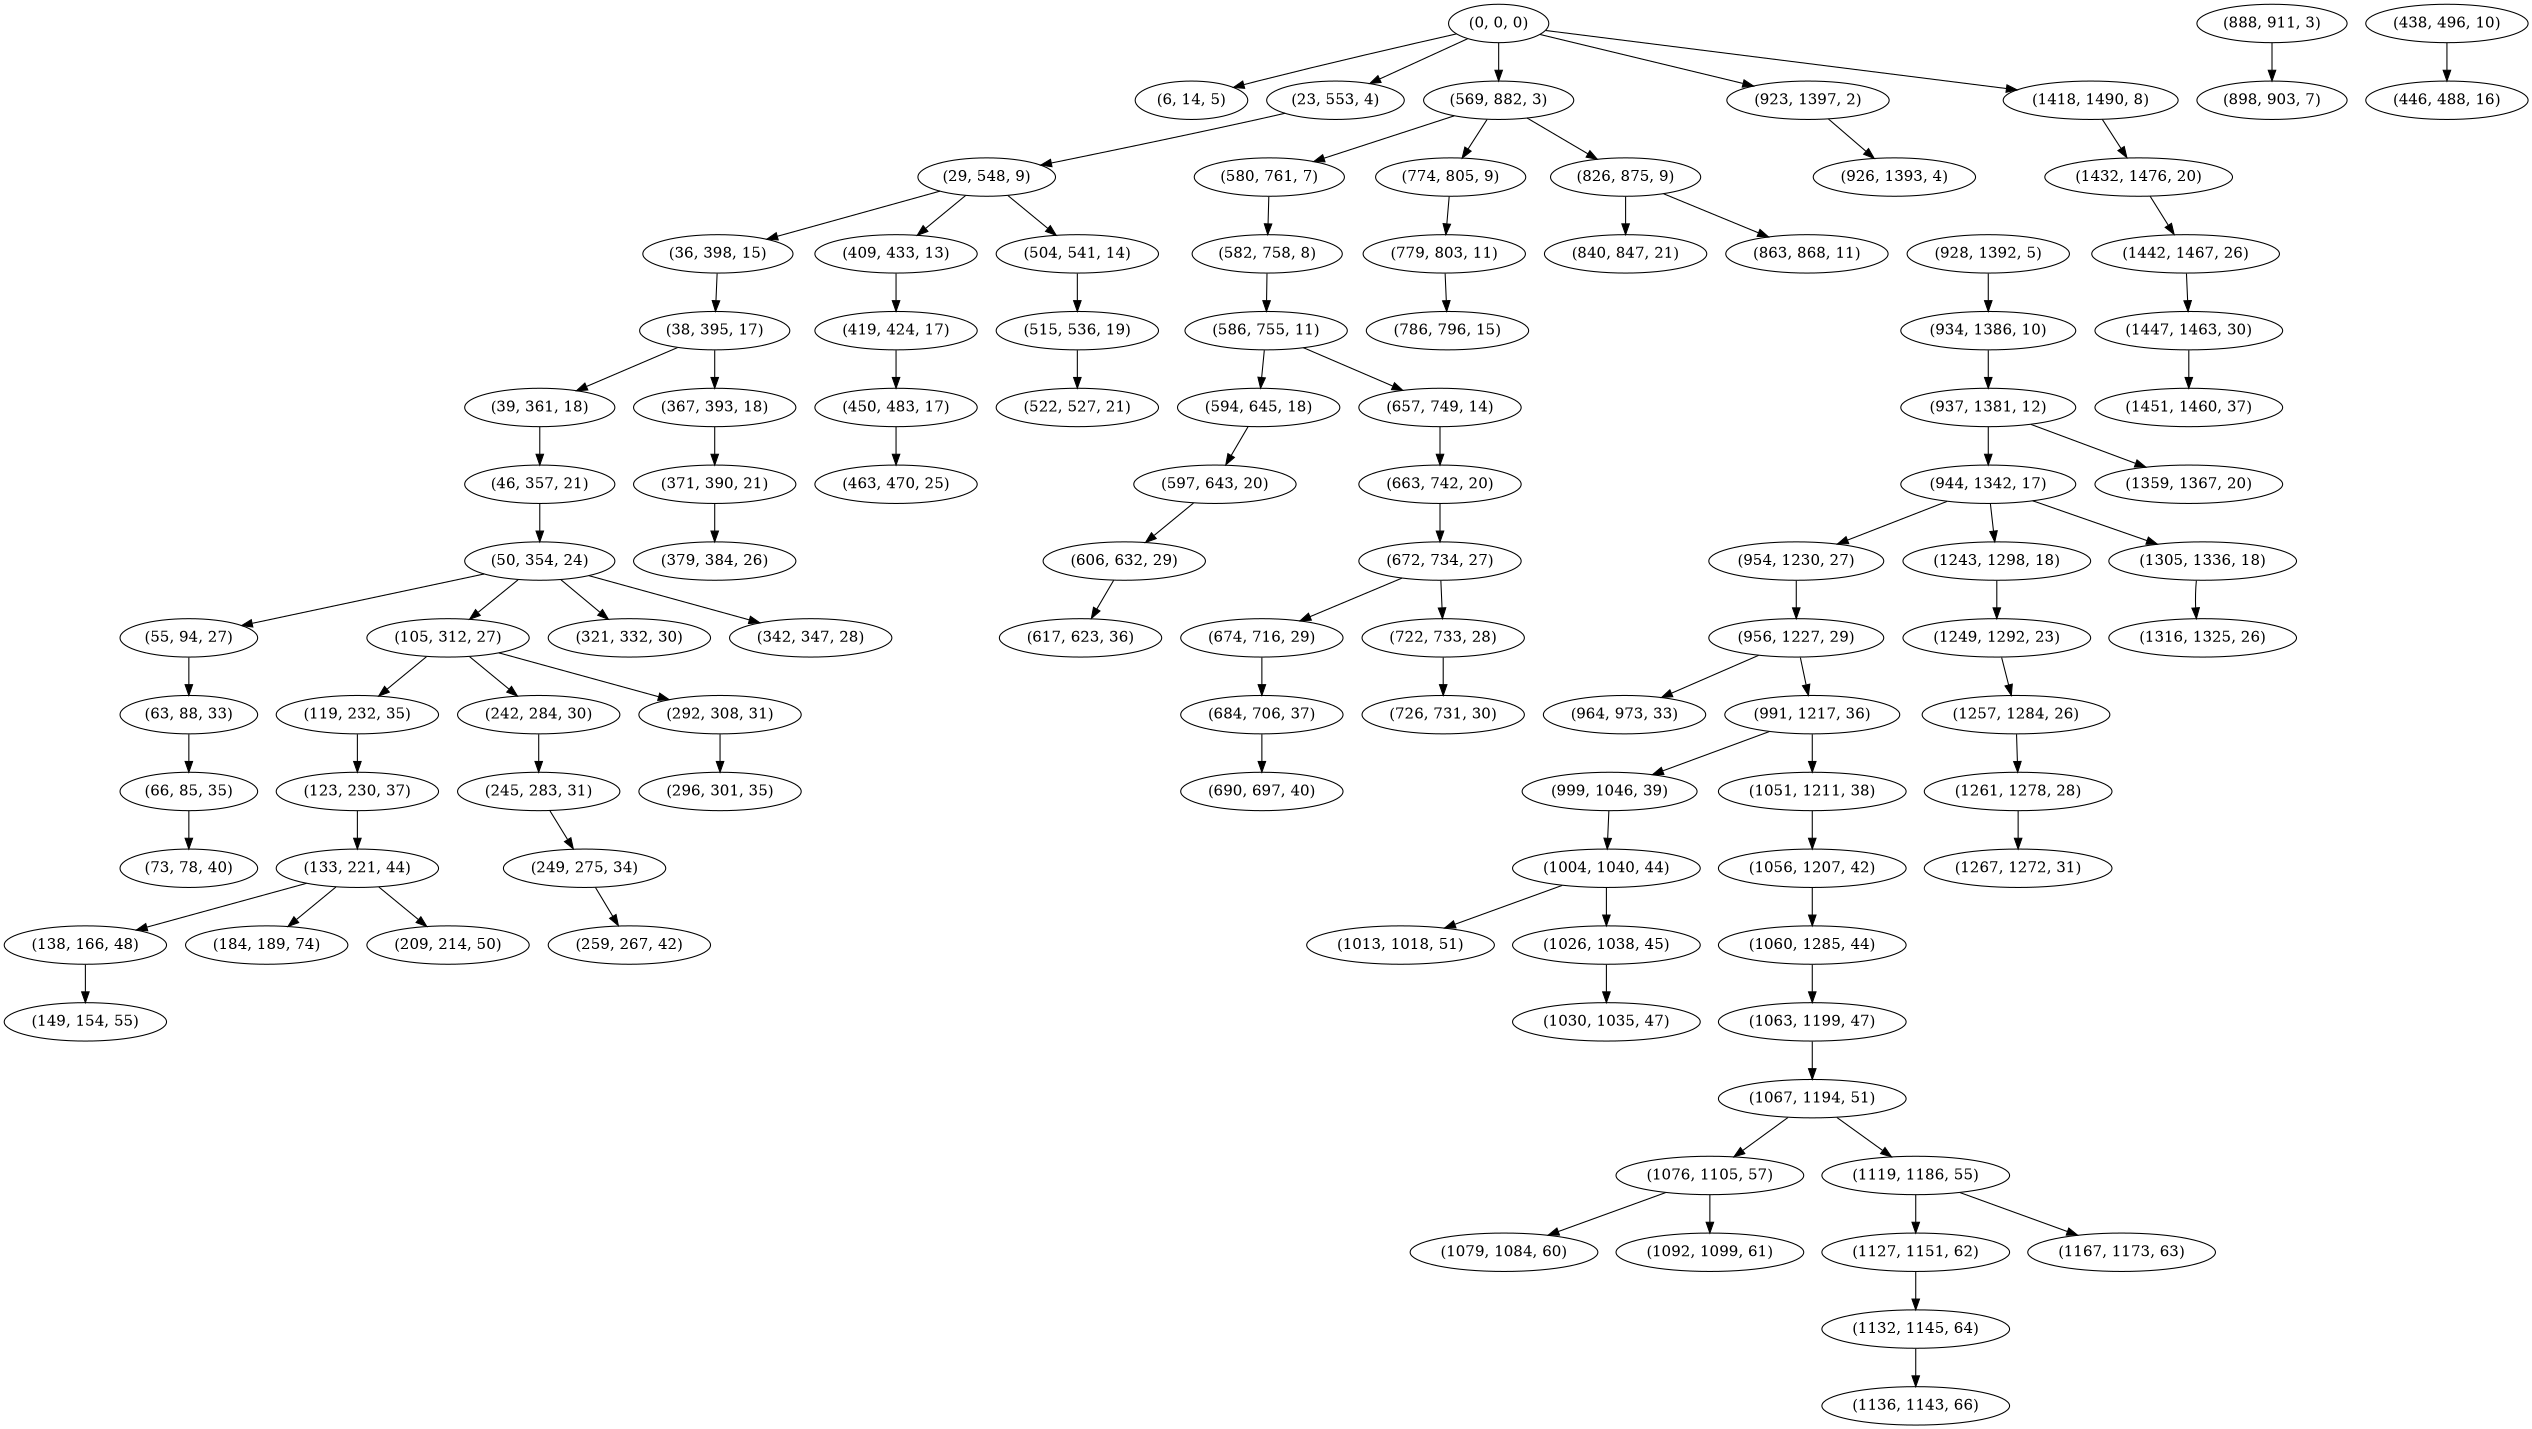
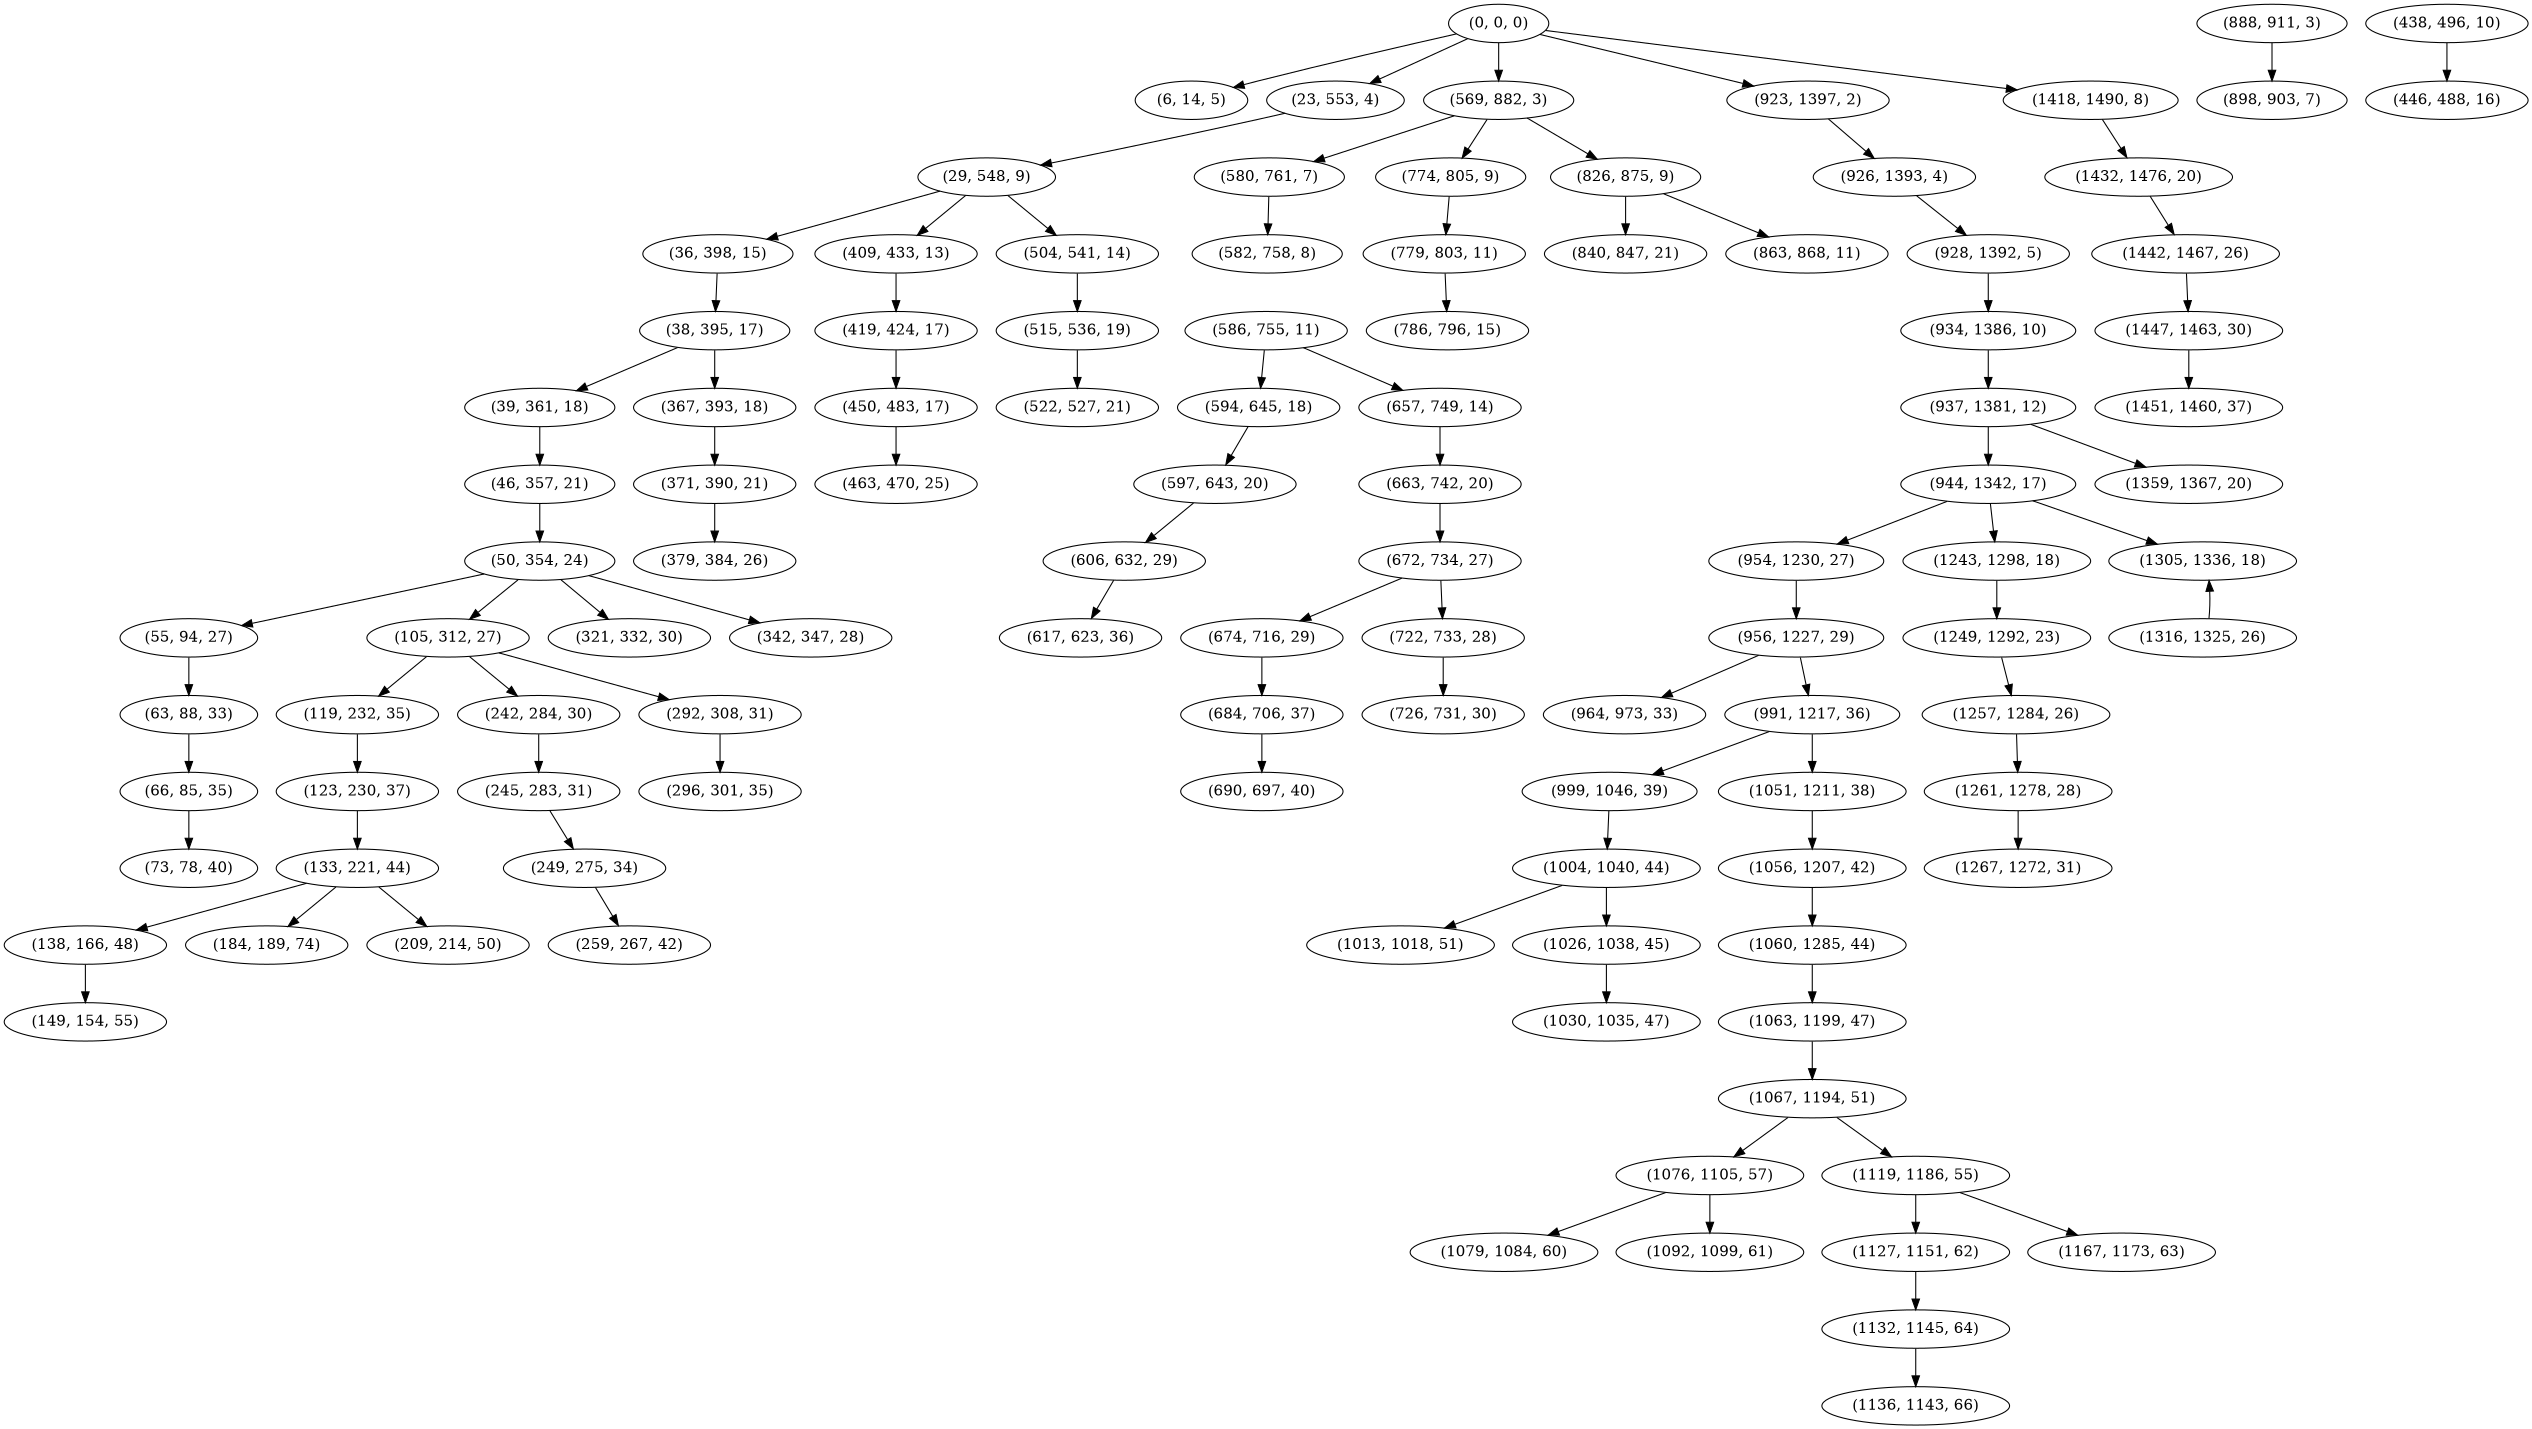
none -> (1937, 212)
(1267, 287) -> none
(2196, 594) -> (2210, 605)
